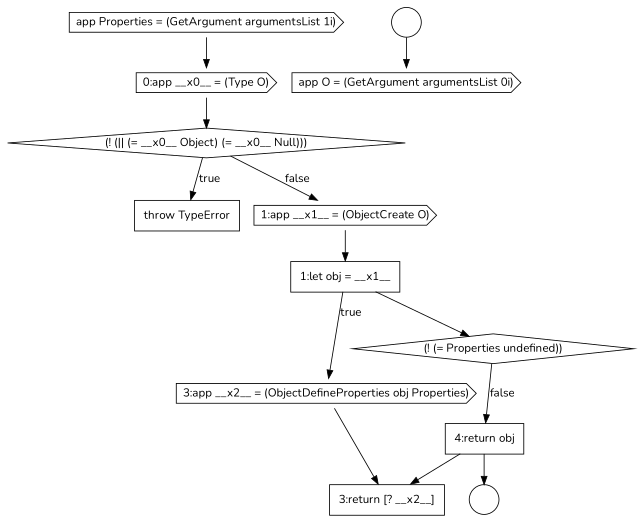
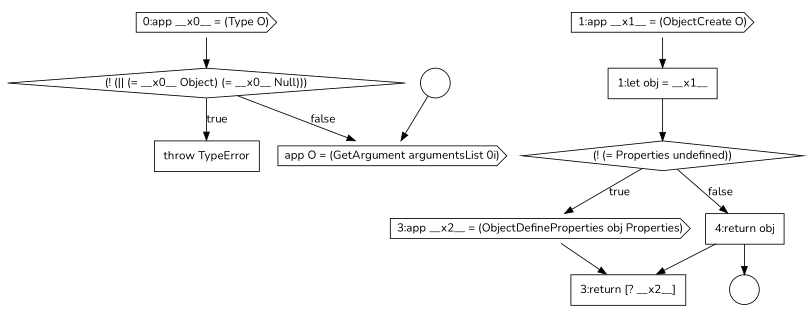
(206, 22) -> none
(270, 176) -> (292, 117)
(336, 331) -> (607, 189)
